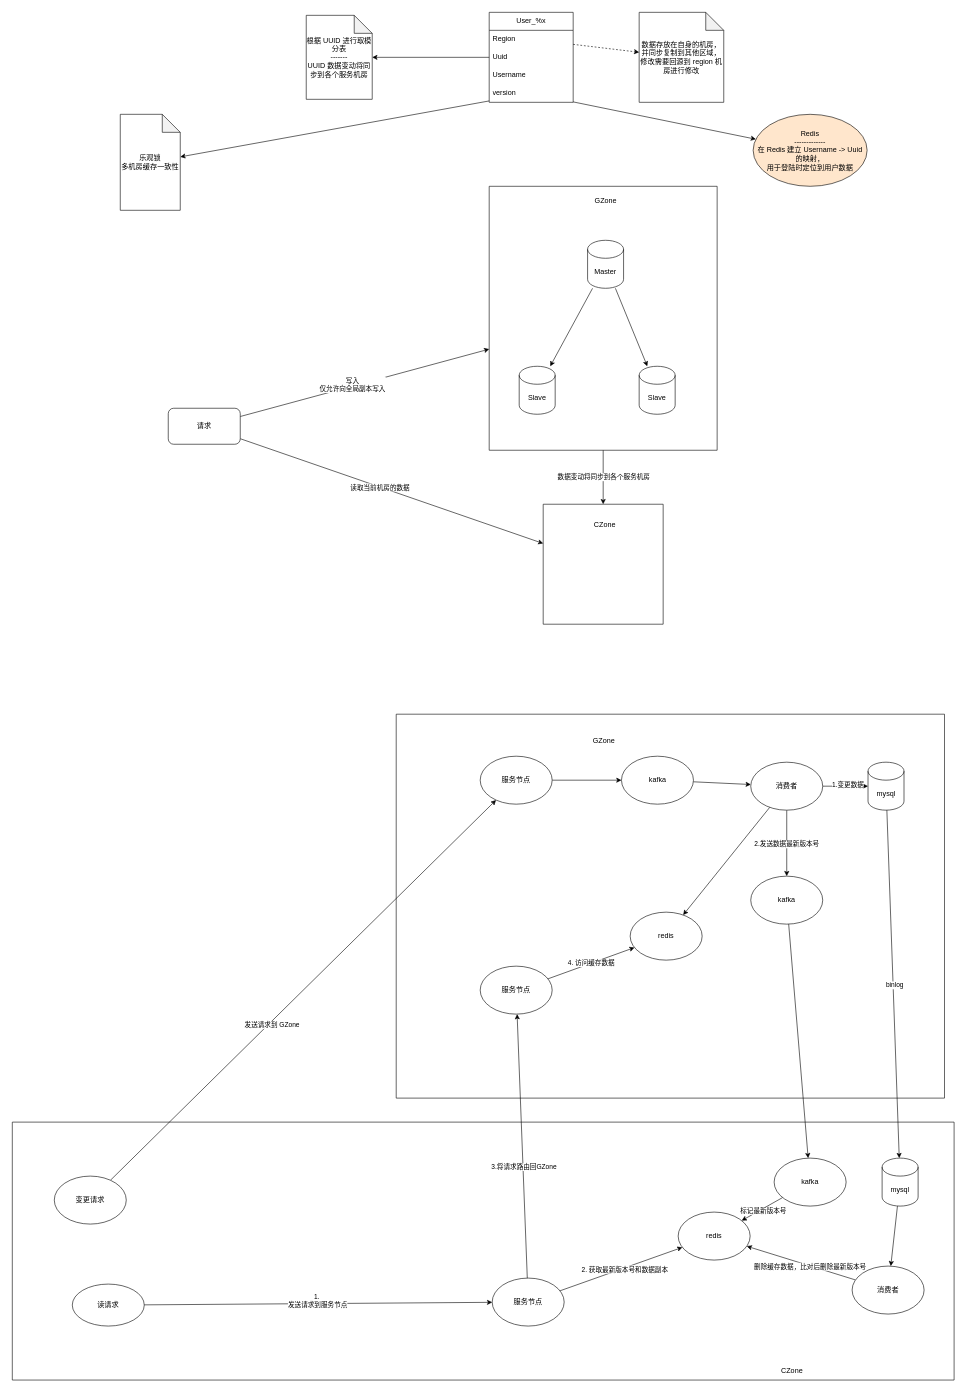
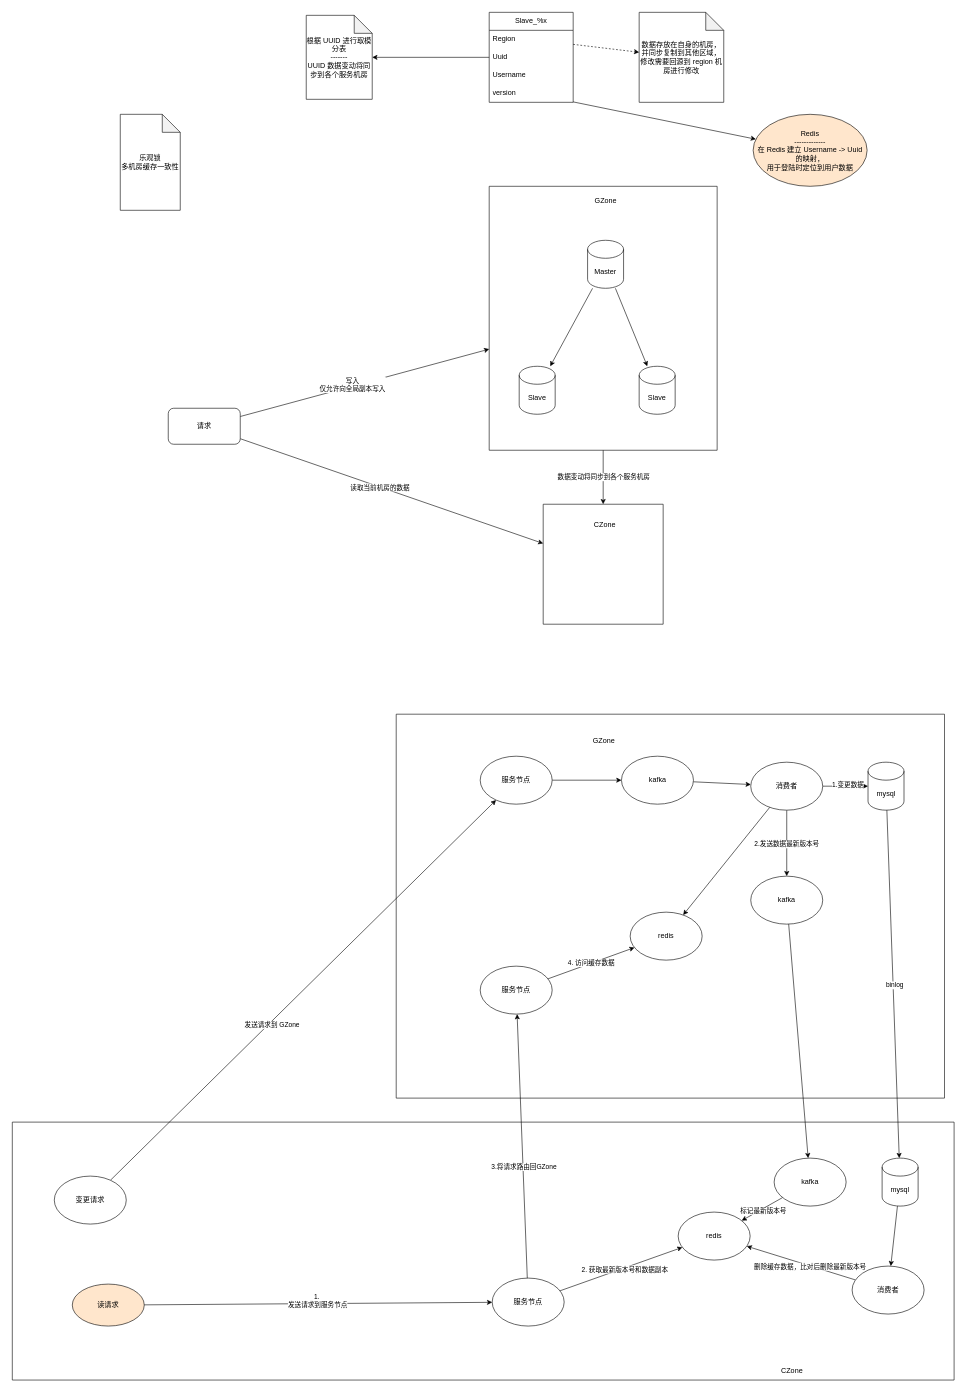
(531, 21) -> (531, 21)
(336, 129) -> none
(108, 1305) -> (108, 1305)
